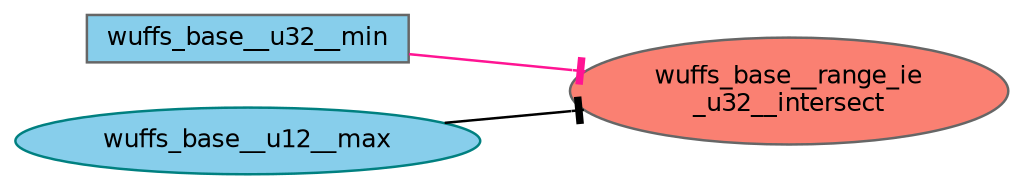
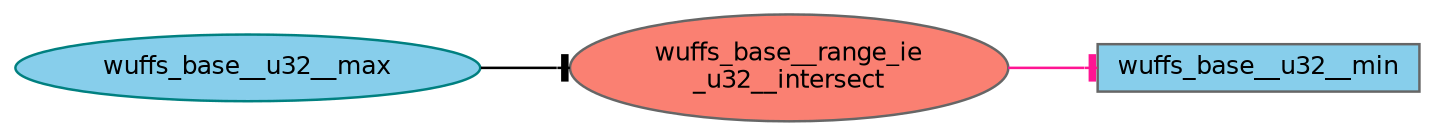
(491, 62) -> (1046, 68)
(248, 141) -> (248, 68)
